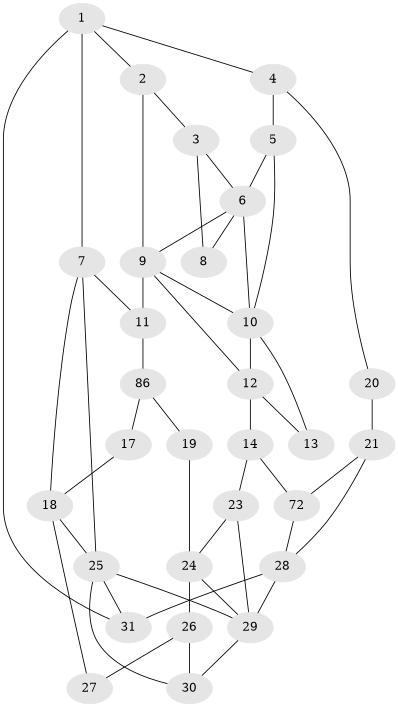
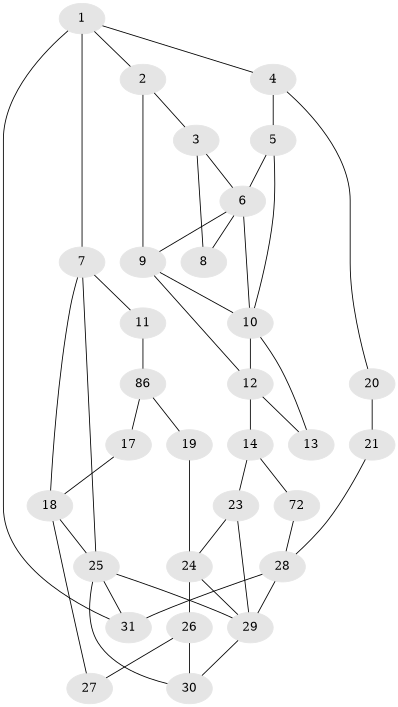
(143, 293) -> none
(335, 475) -> none
